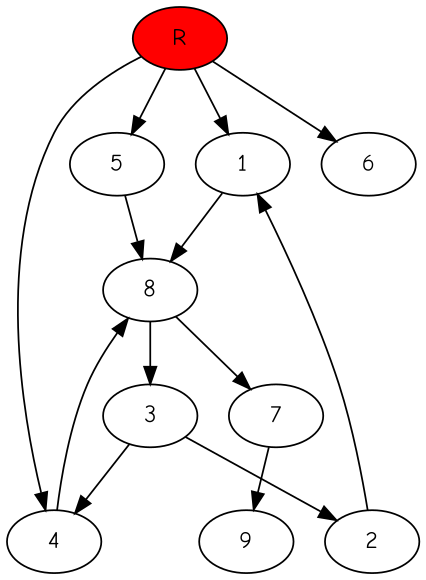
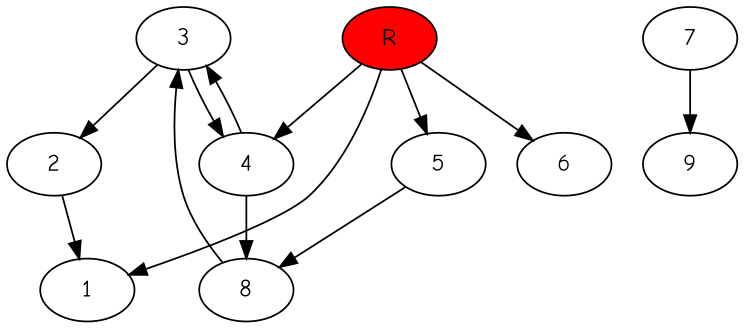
none -> (229, 107)
(202, 220) -> none
(207, 347) -> none
